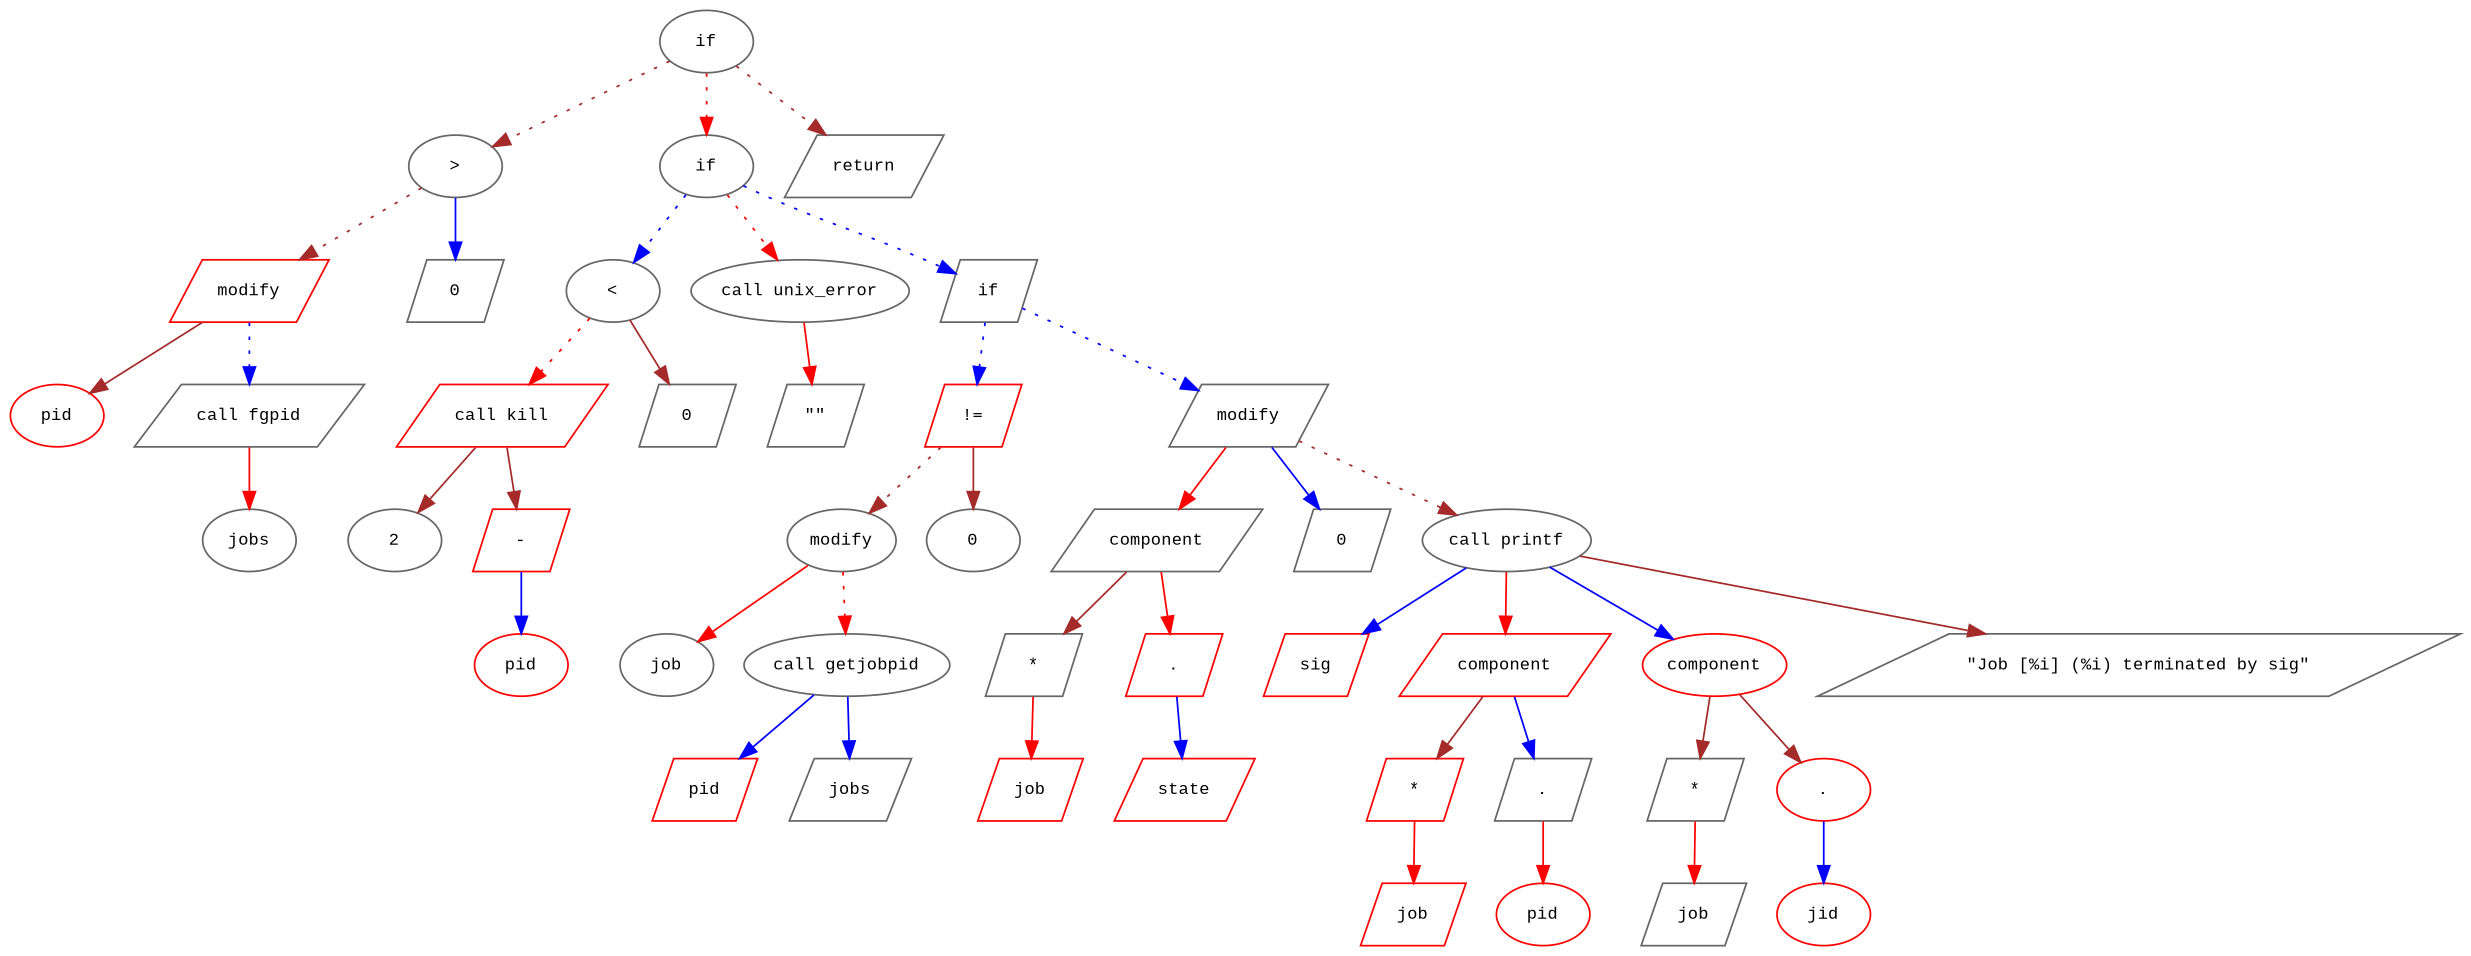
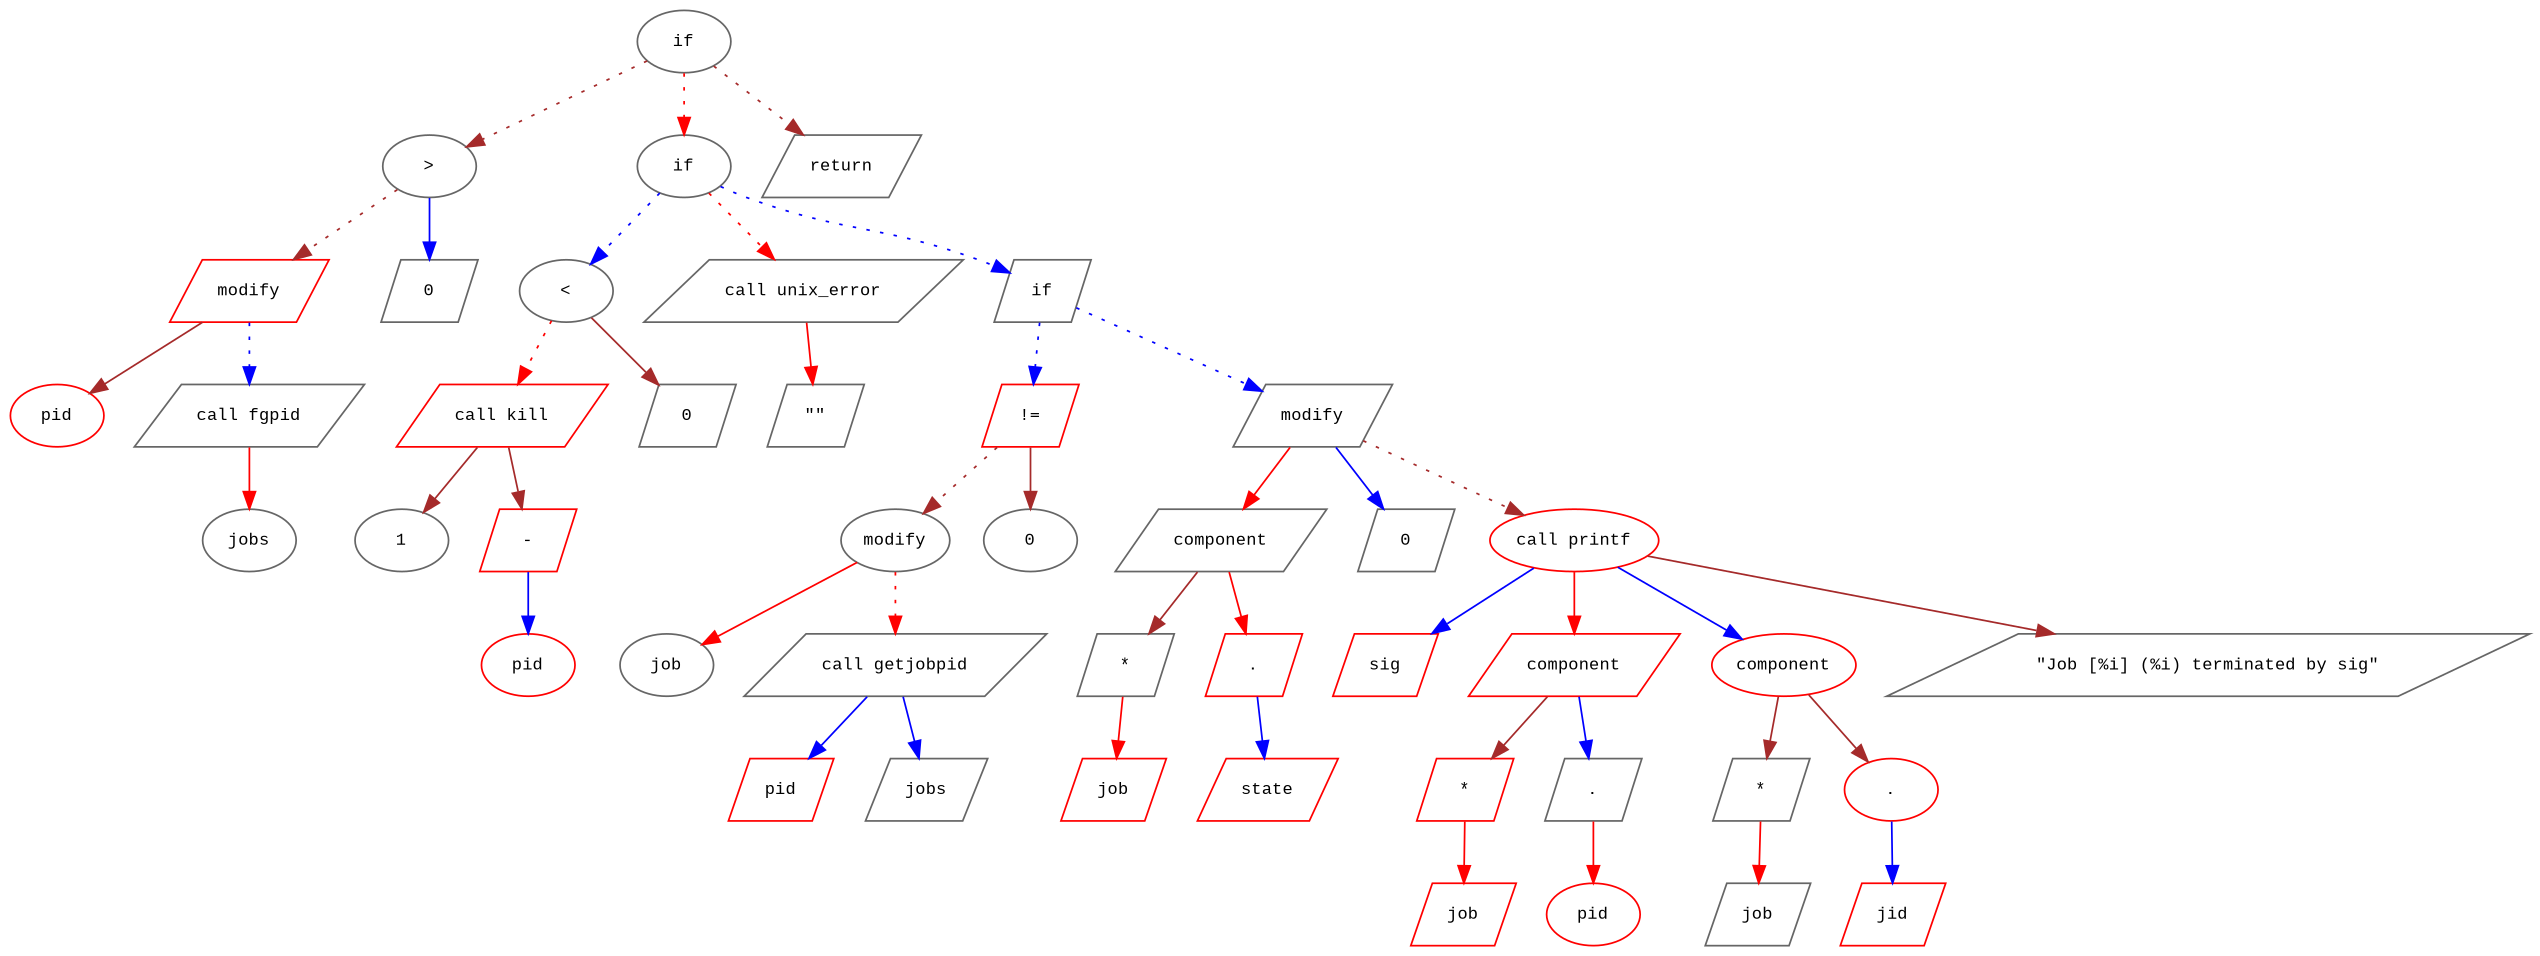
(800, 291) -> (804, 291)
(395, 540) -> (402, 540)
(1507, 540) -> (1574, 540)
(847, 665) -> (895, 665)
(1824, 914) -> (1893, 914)
